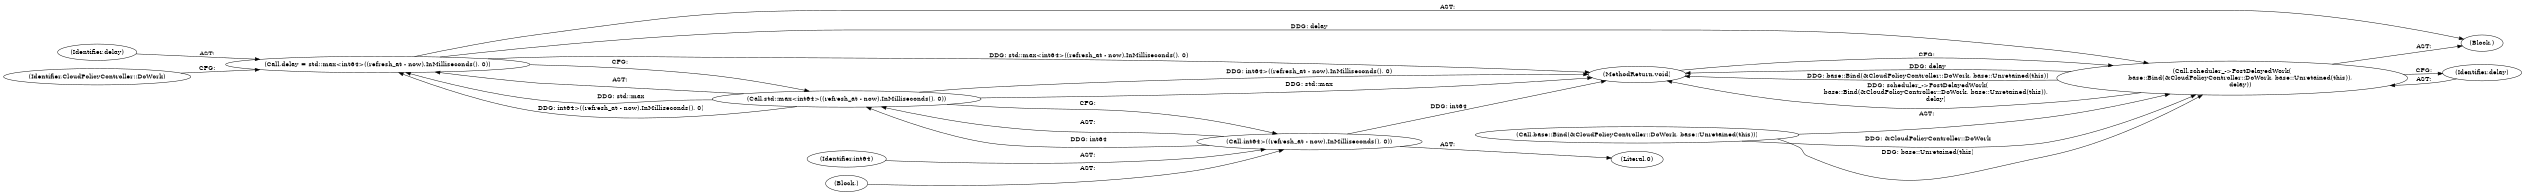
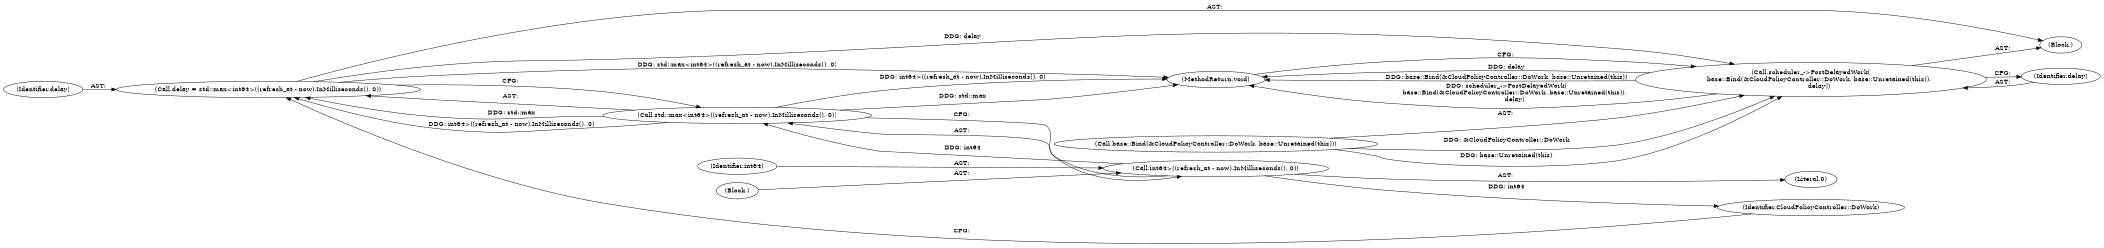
(1474, 108) -> (1489, 197)
